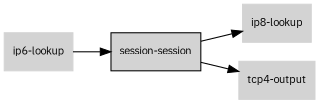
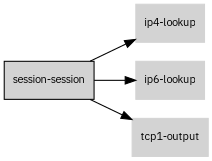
(277, 23) -> (170, 23)
(87, 52) -> (110, 80)
(277, 80) -> (170, 137)
